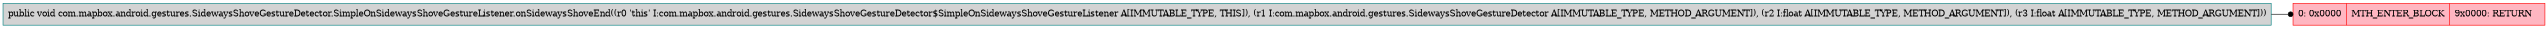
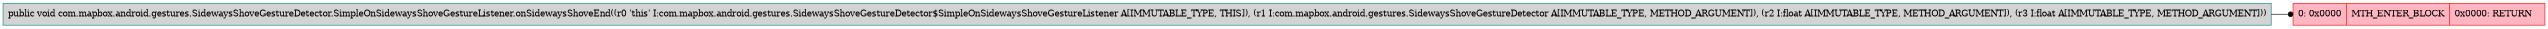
(2497, 14) -> (2497, 14)
